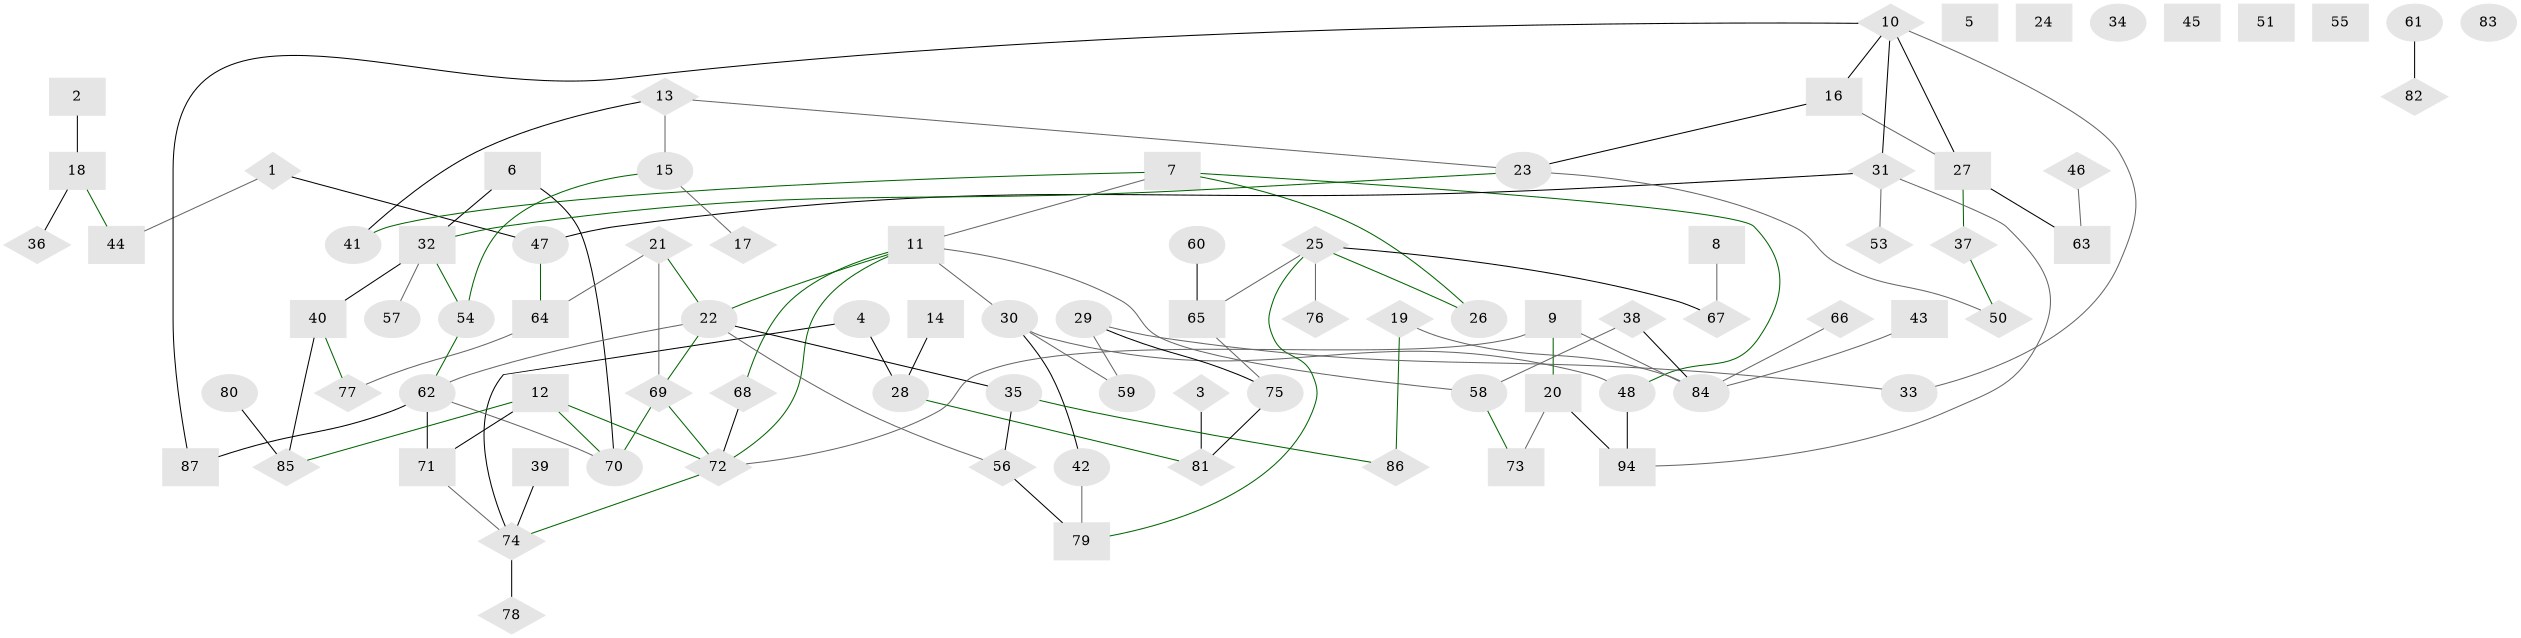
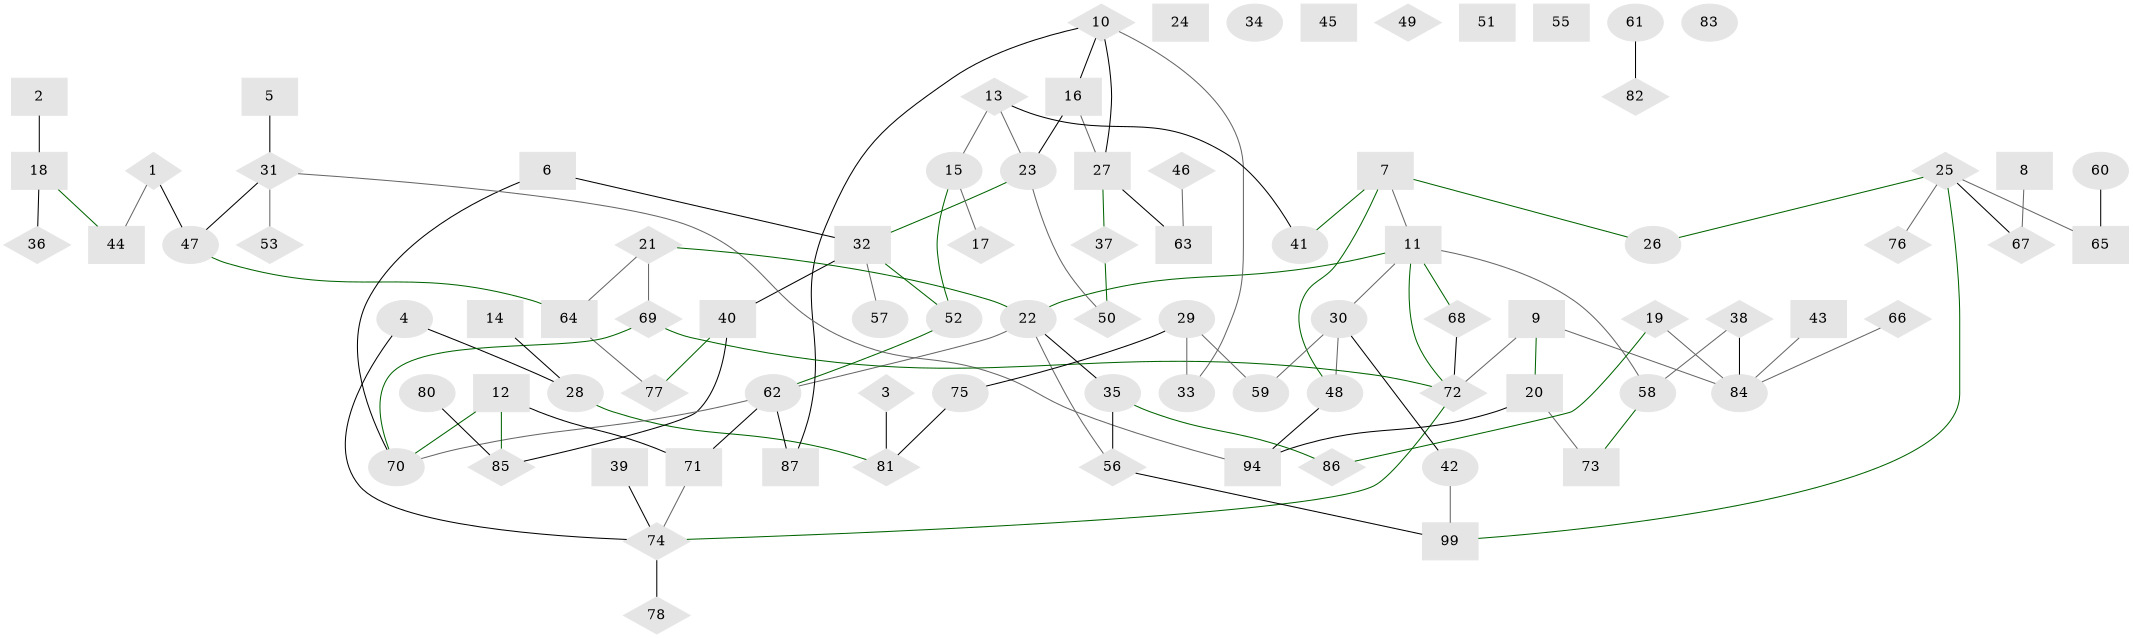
none -> (1408, 23)
(1886, 97) -> (270, 134)
(466, 319) -> (954, 319)
(683, 358) -> none
(1238, 358) -> none
(628, 429) -> none
(1082, 541) -> (1450, 541)
